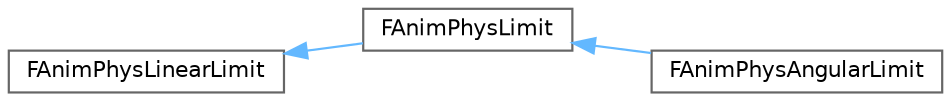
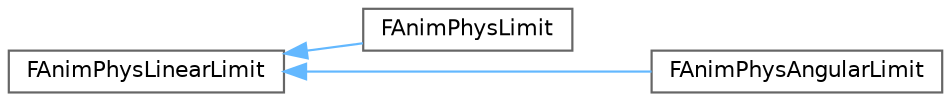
(623, 49) -> (479, 72)
